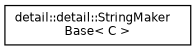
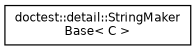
(98, 25) -> (98, 25)
